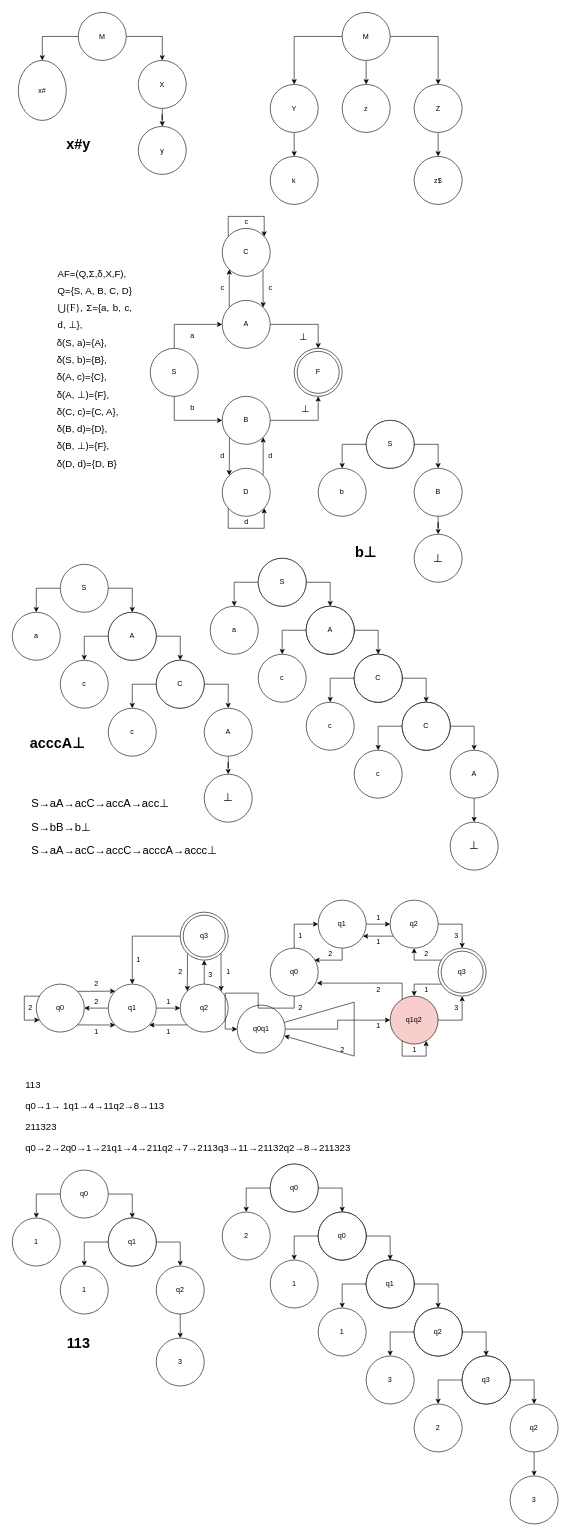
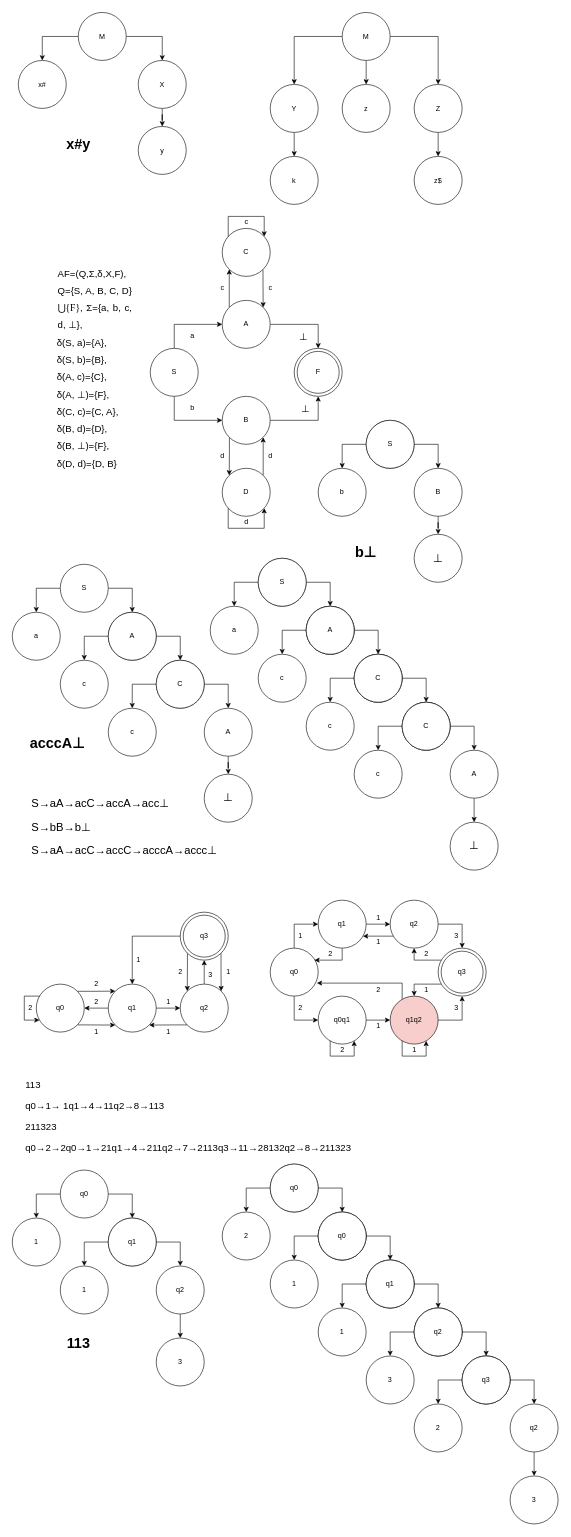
(42, 90) -> (42, 84)
(261, 1029) -> (342, 1020)
(130, 1096) -> (130, 1096)
